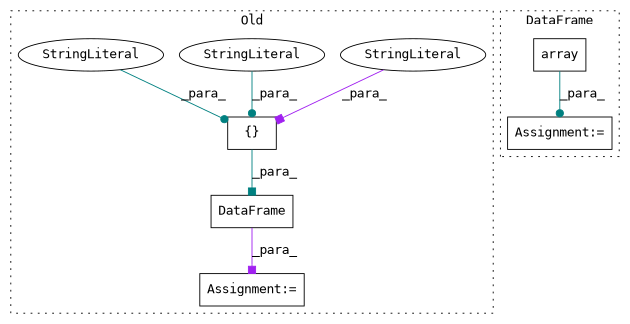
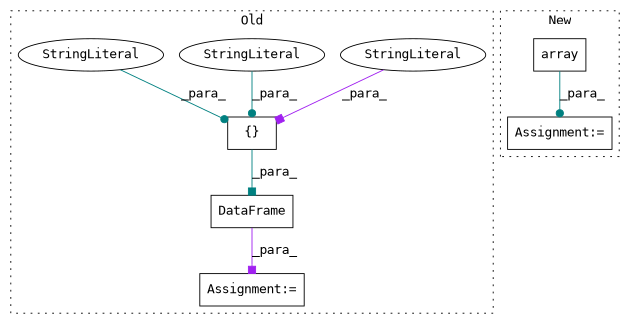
(560, 21) -> (560, 21)
